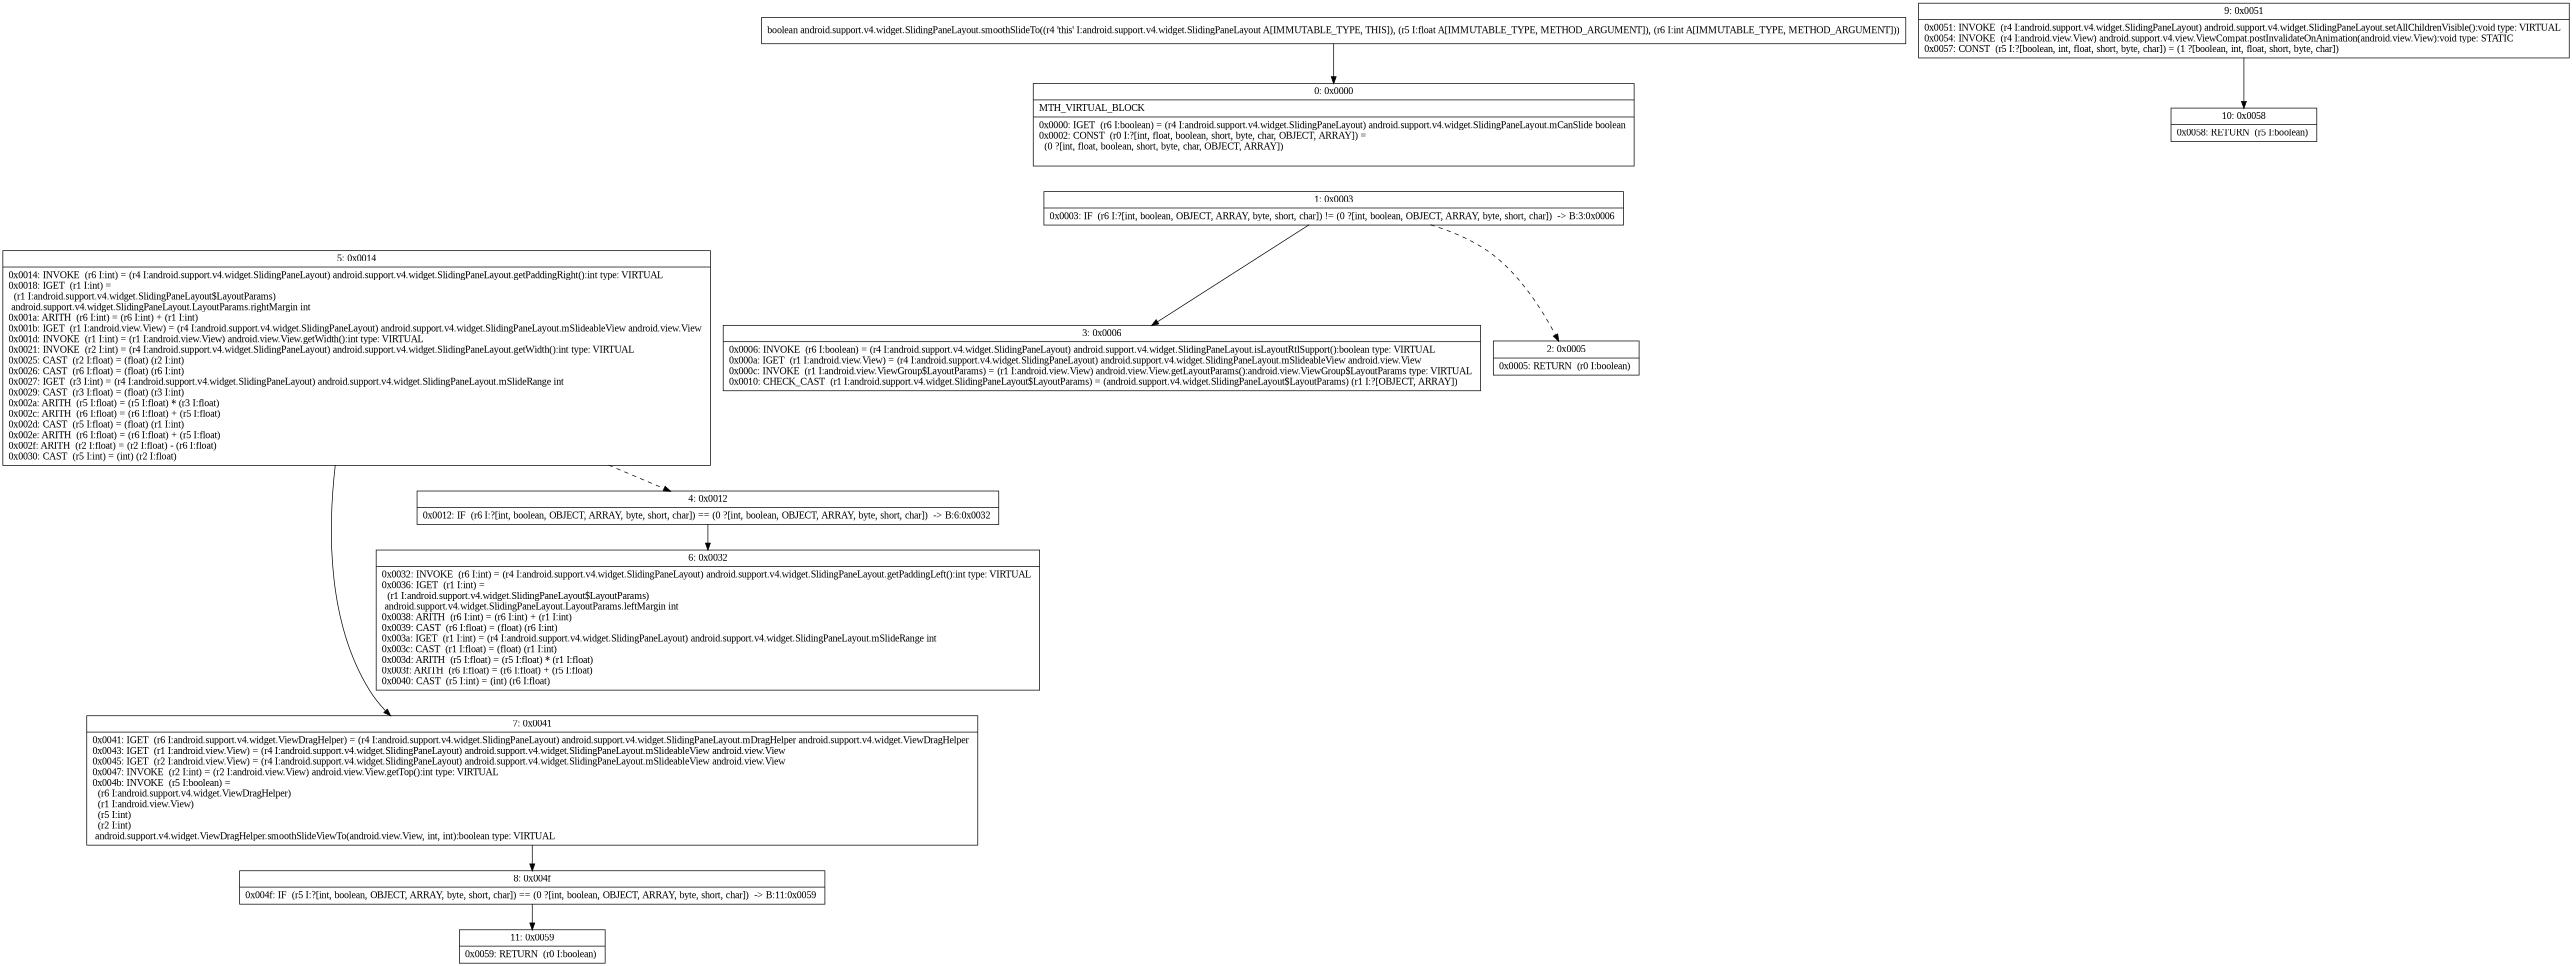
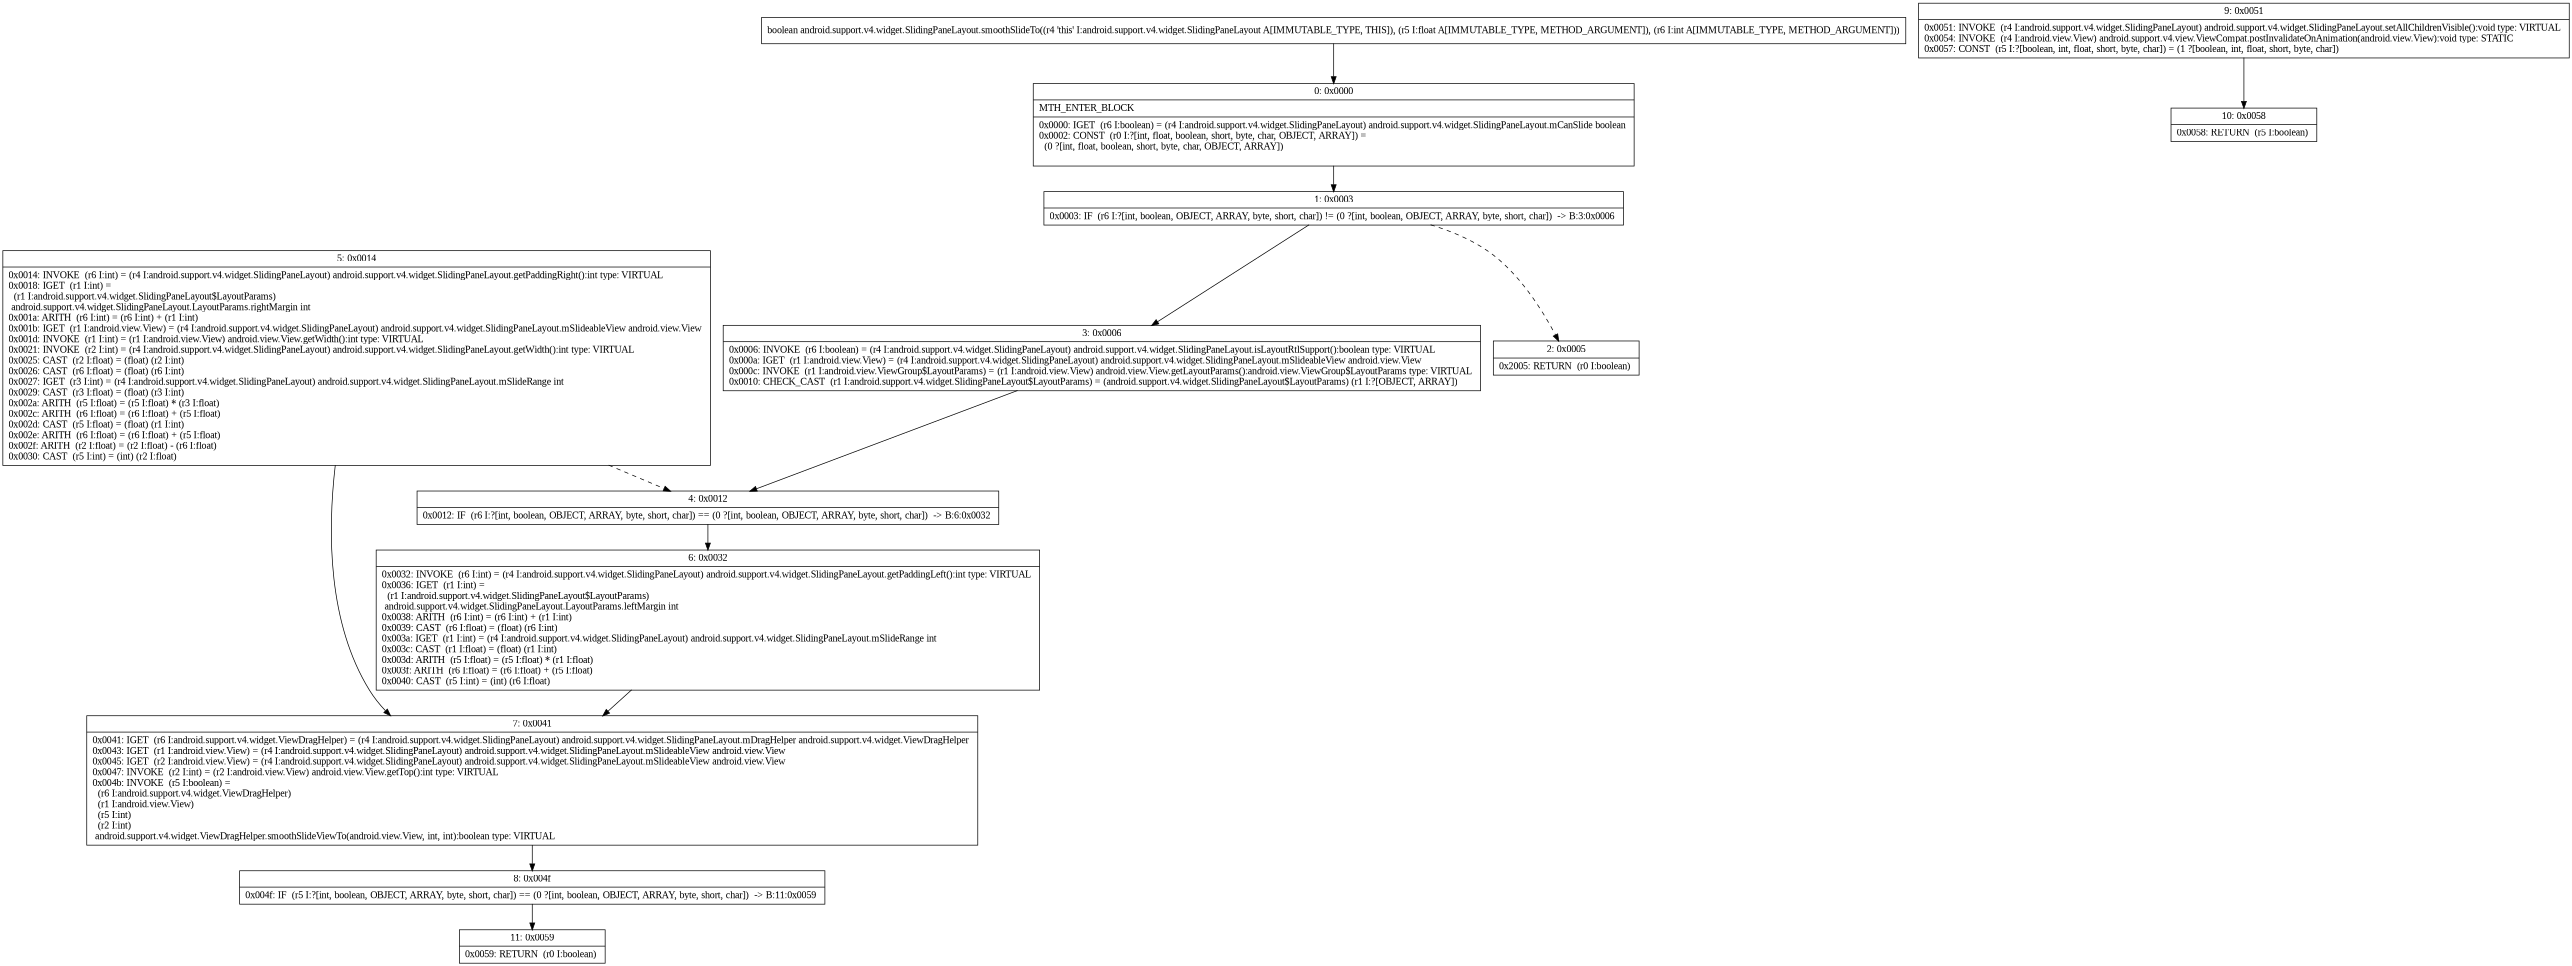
(1092, 108) -> (1087, 108)
none -> (1334, 175)
(1566, 366) -> (1566, 366)
none -> (887, 440)
none -> (620, 700)
